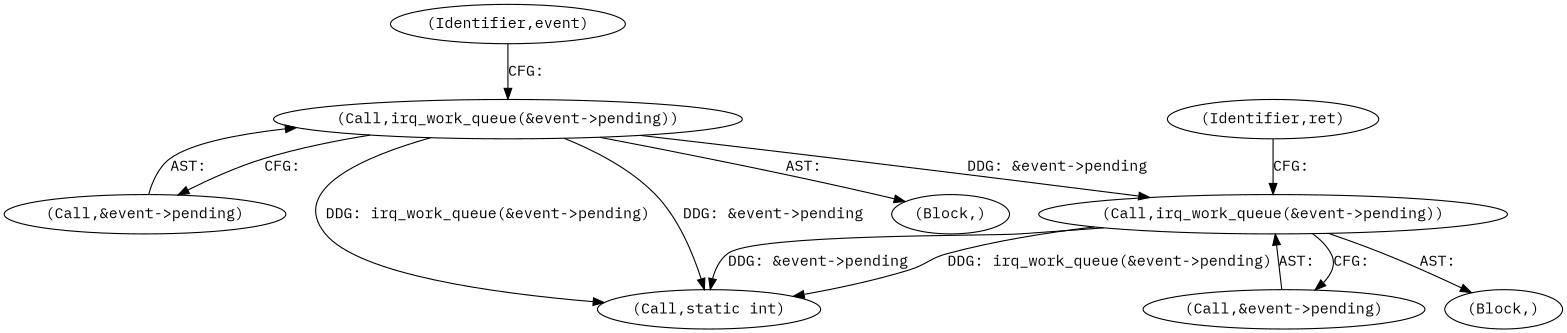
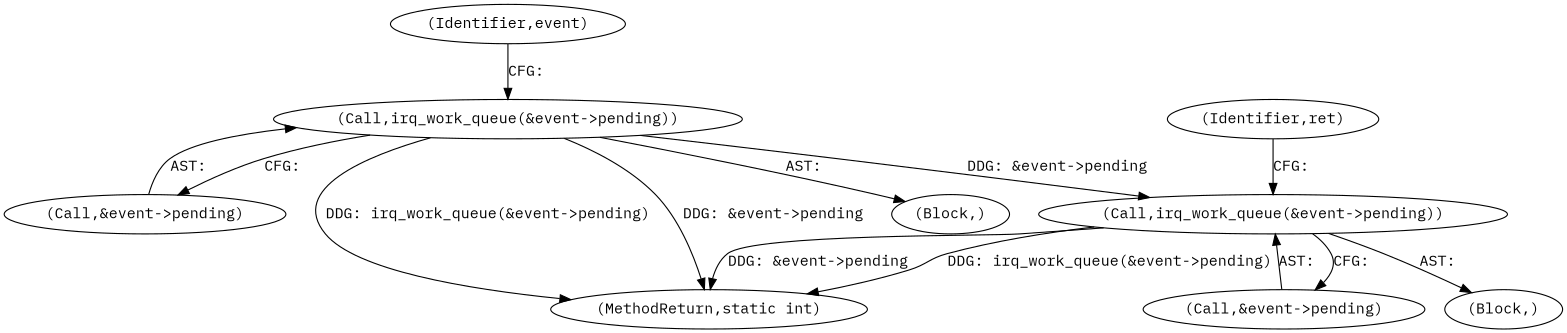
(709, 309) -> (709, 309)
